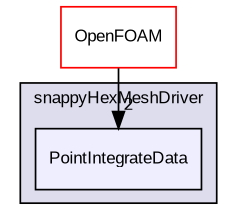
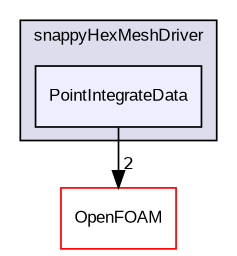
(119, 93) -> (119, 151)
